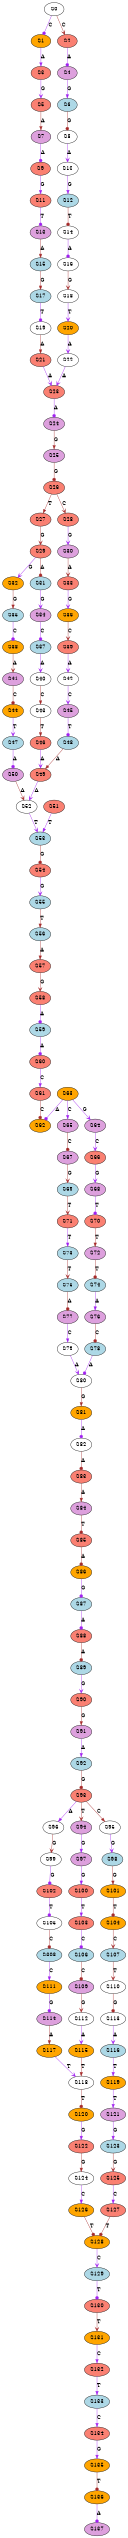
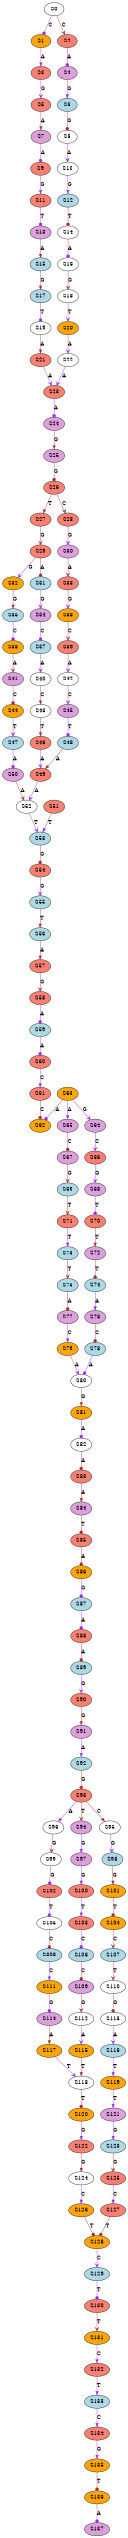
(70, 1110) -> (70, 1110)
(68, 1349) -> (68, 1349)
